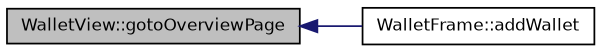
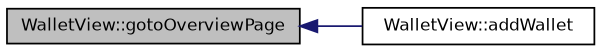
(478, 26) -> (478, 26)
